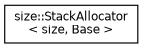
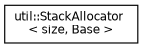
(71, 24) -> (71, 24)
